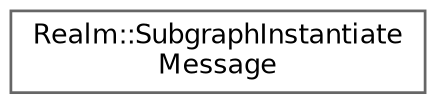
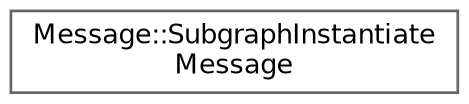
(218, 52) -> (234, 52)
